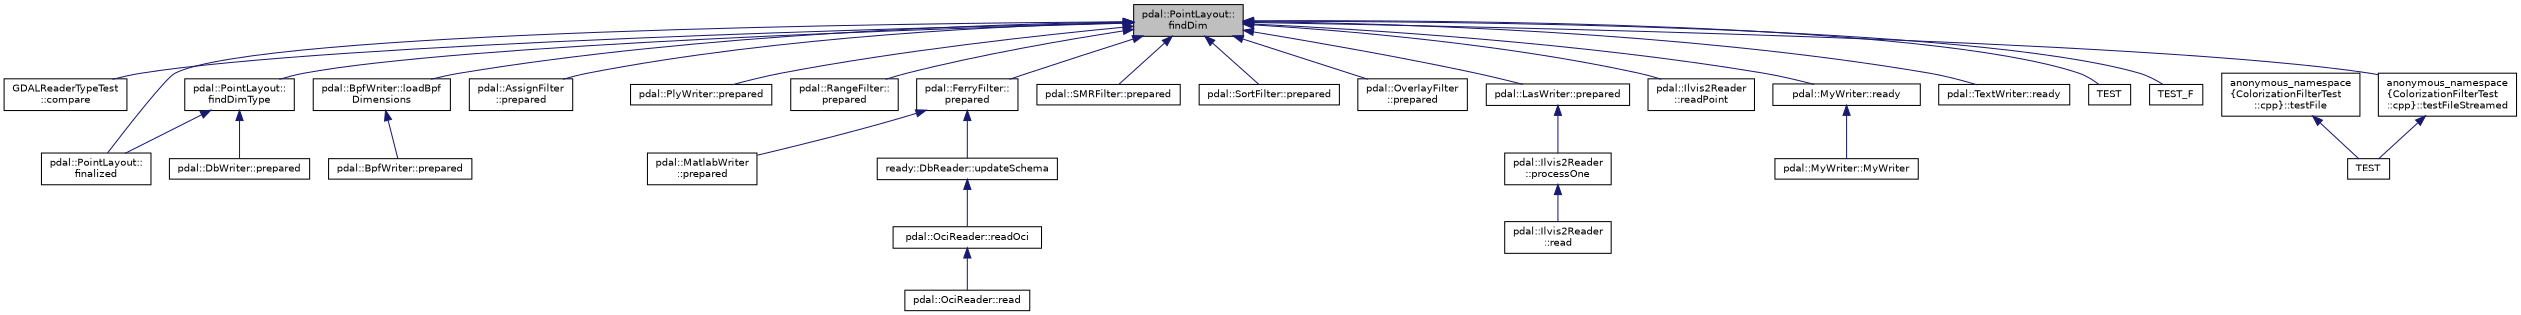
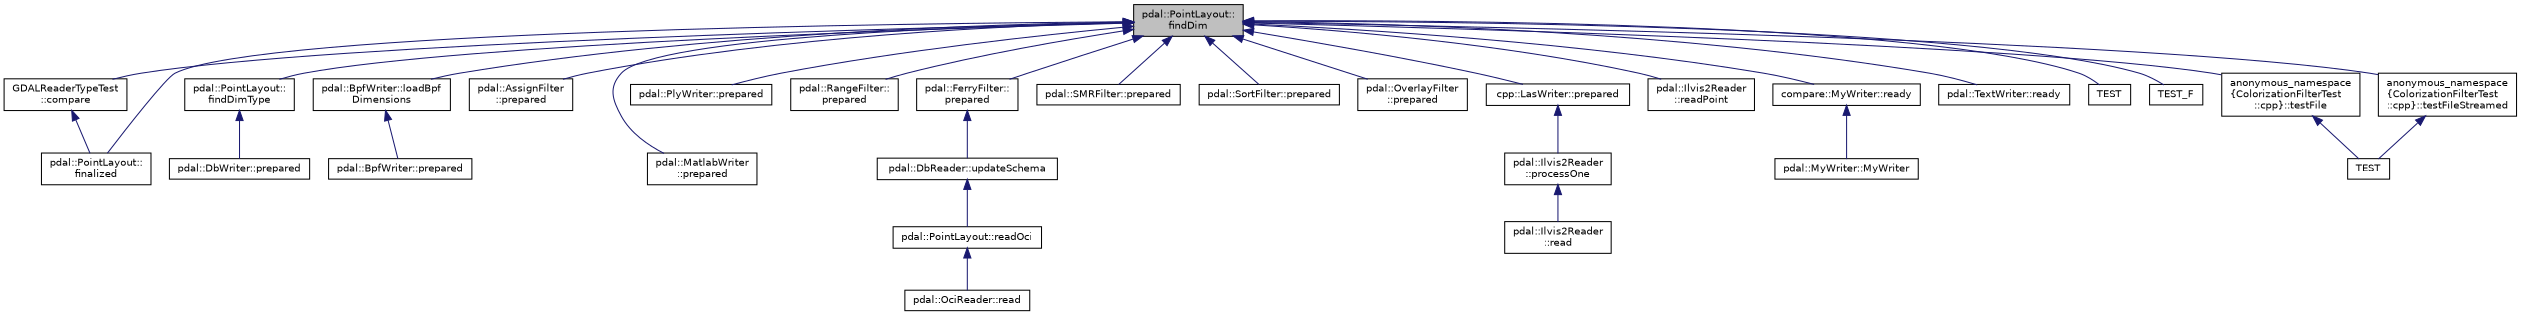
none -> (1835, 44)
(1558, 95) -> (1558, 95)
(1847, 95) -> (1847, 95)
(163, 134) -> (83, 137)
(837, 135) -> (818, 37)
(967, 169) -> (967, 169)
(967, 237) -> (967, 237)
